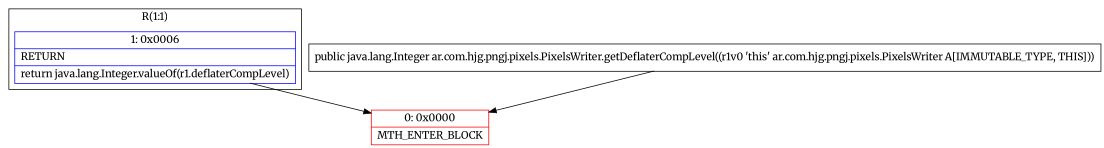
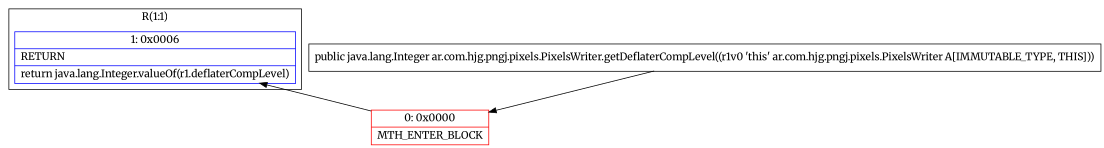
(307, 97) -> (319, 98)
